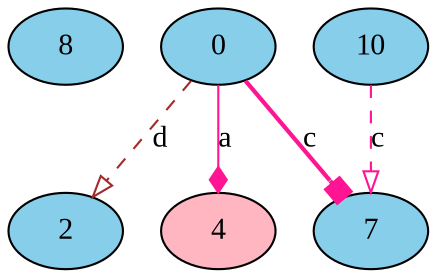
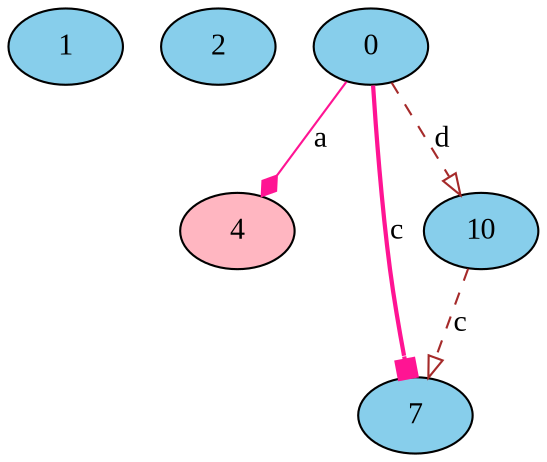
(66, 47) -> (66, 47)
(371, 128) -> (452, 313)
(149, 131) -> (420, 130)
